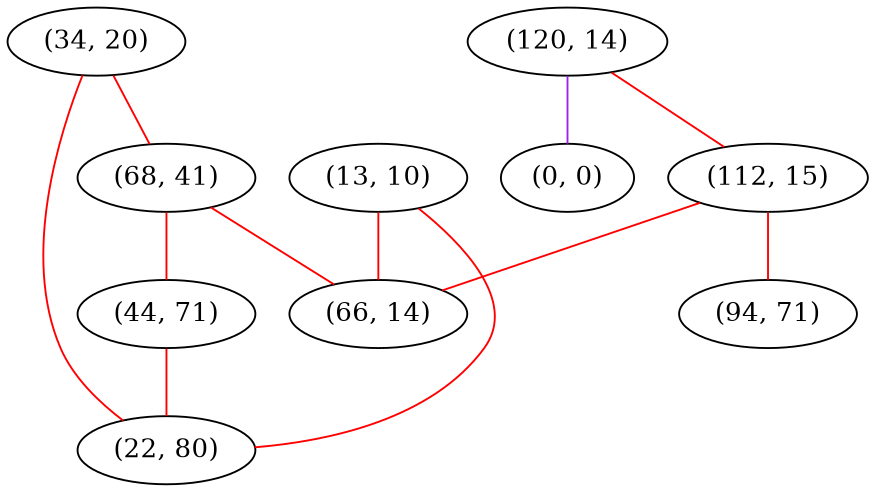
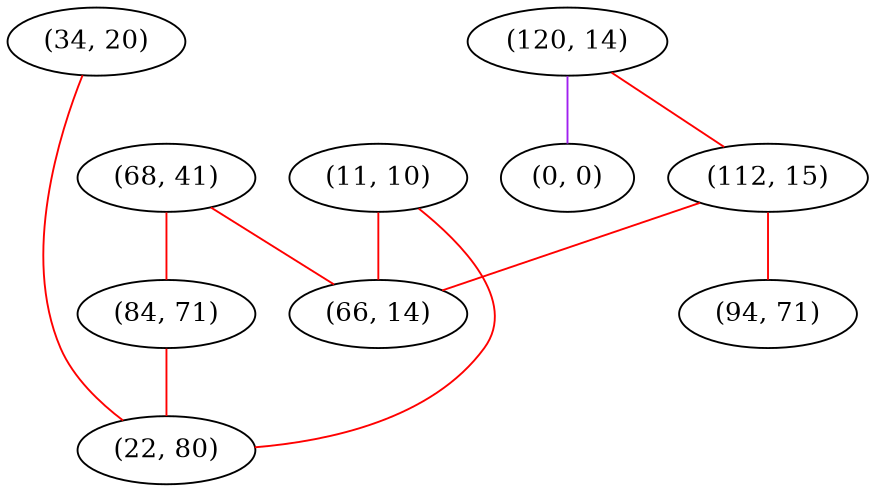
(132, 110) -> none
(378, 178) -> (378, 178)
(166, 314) -> (166, 314)
